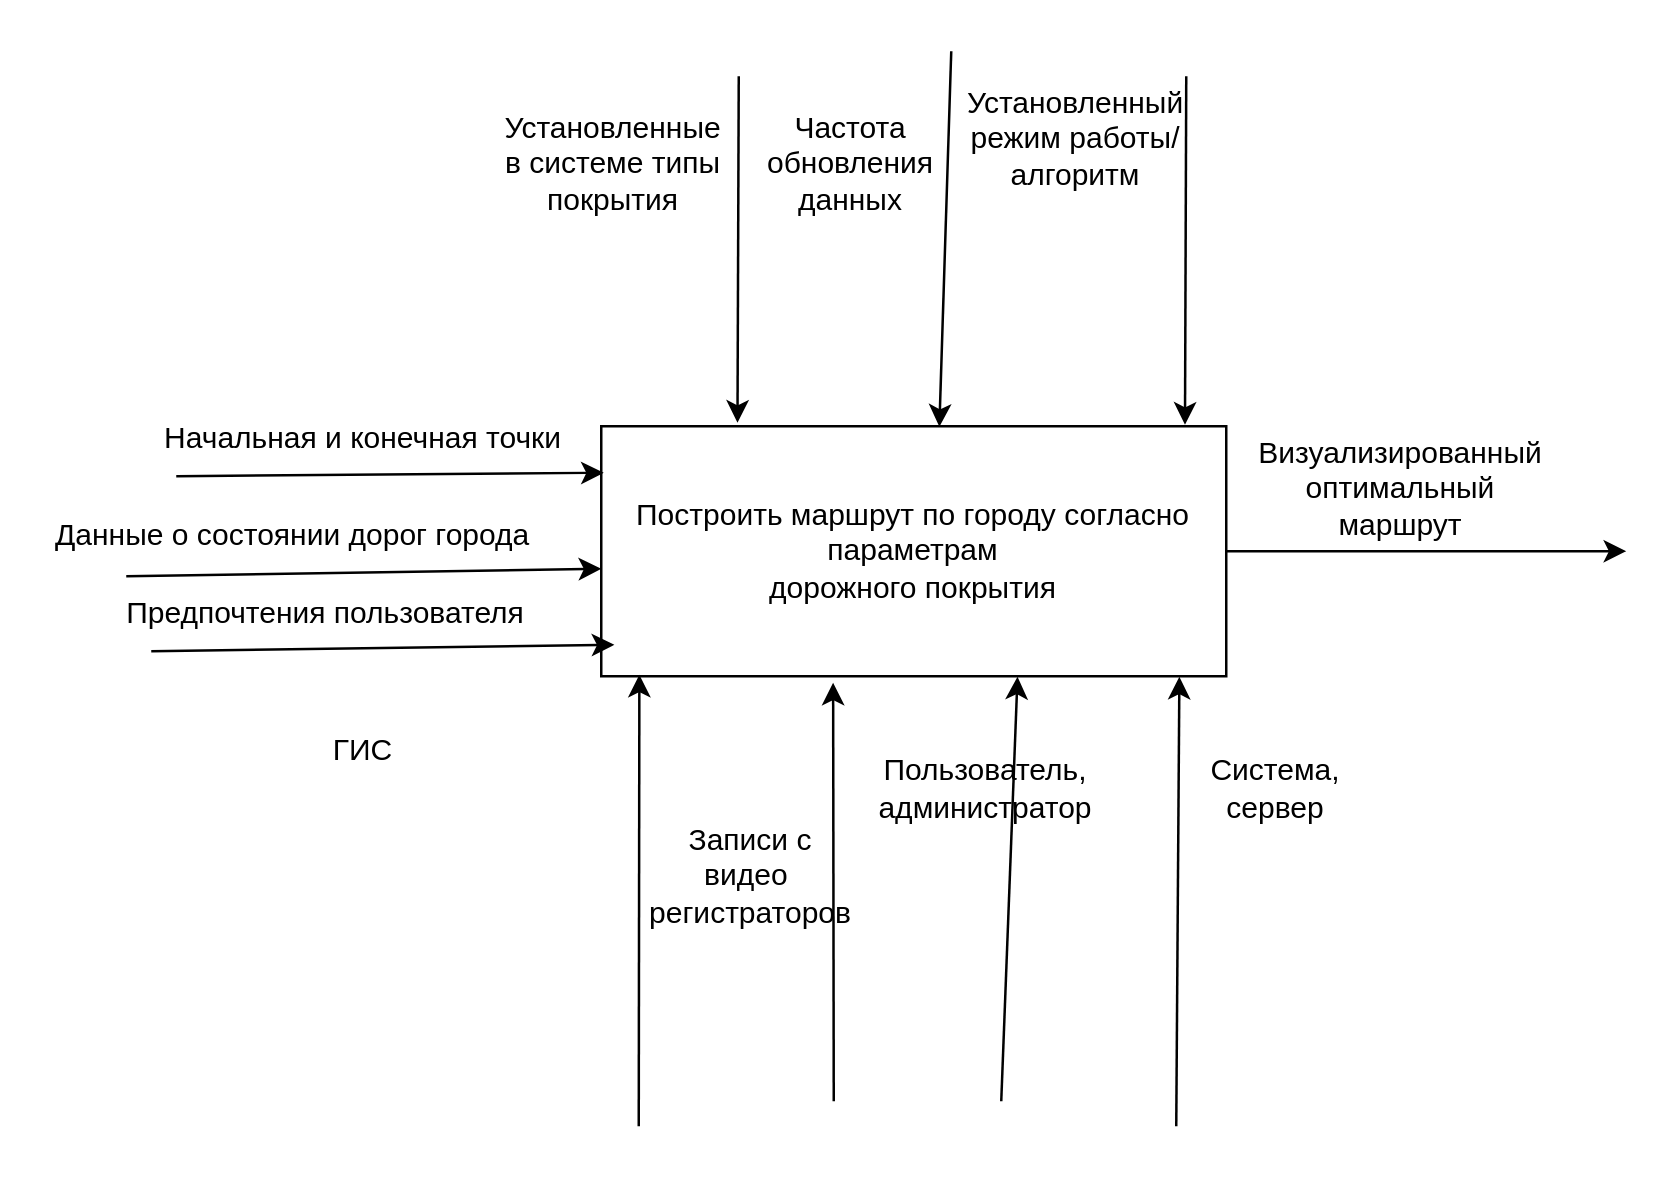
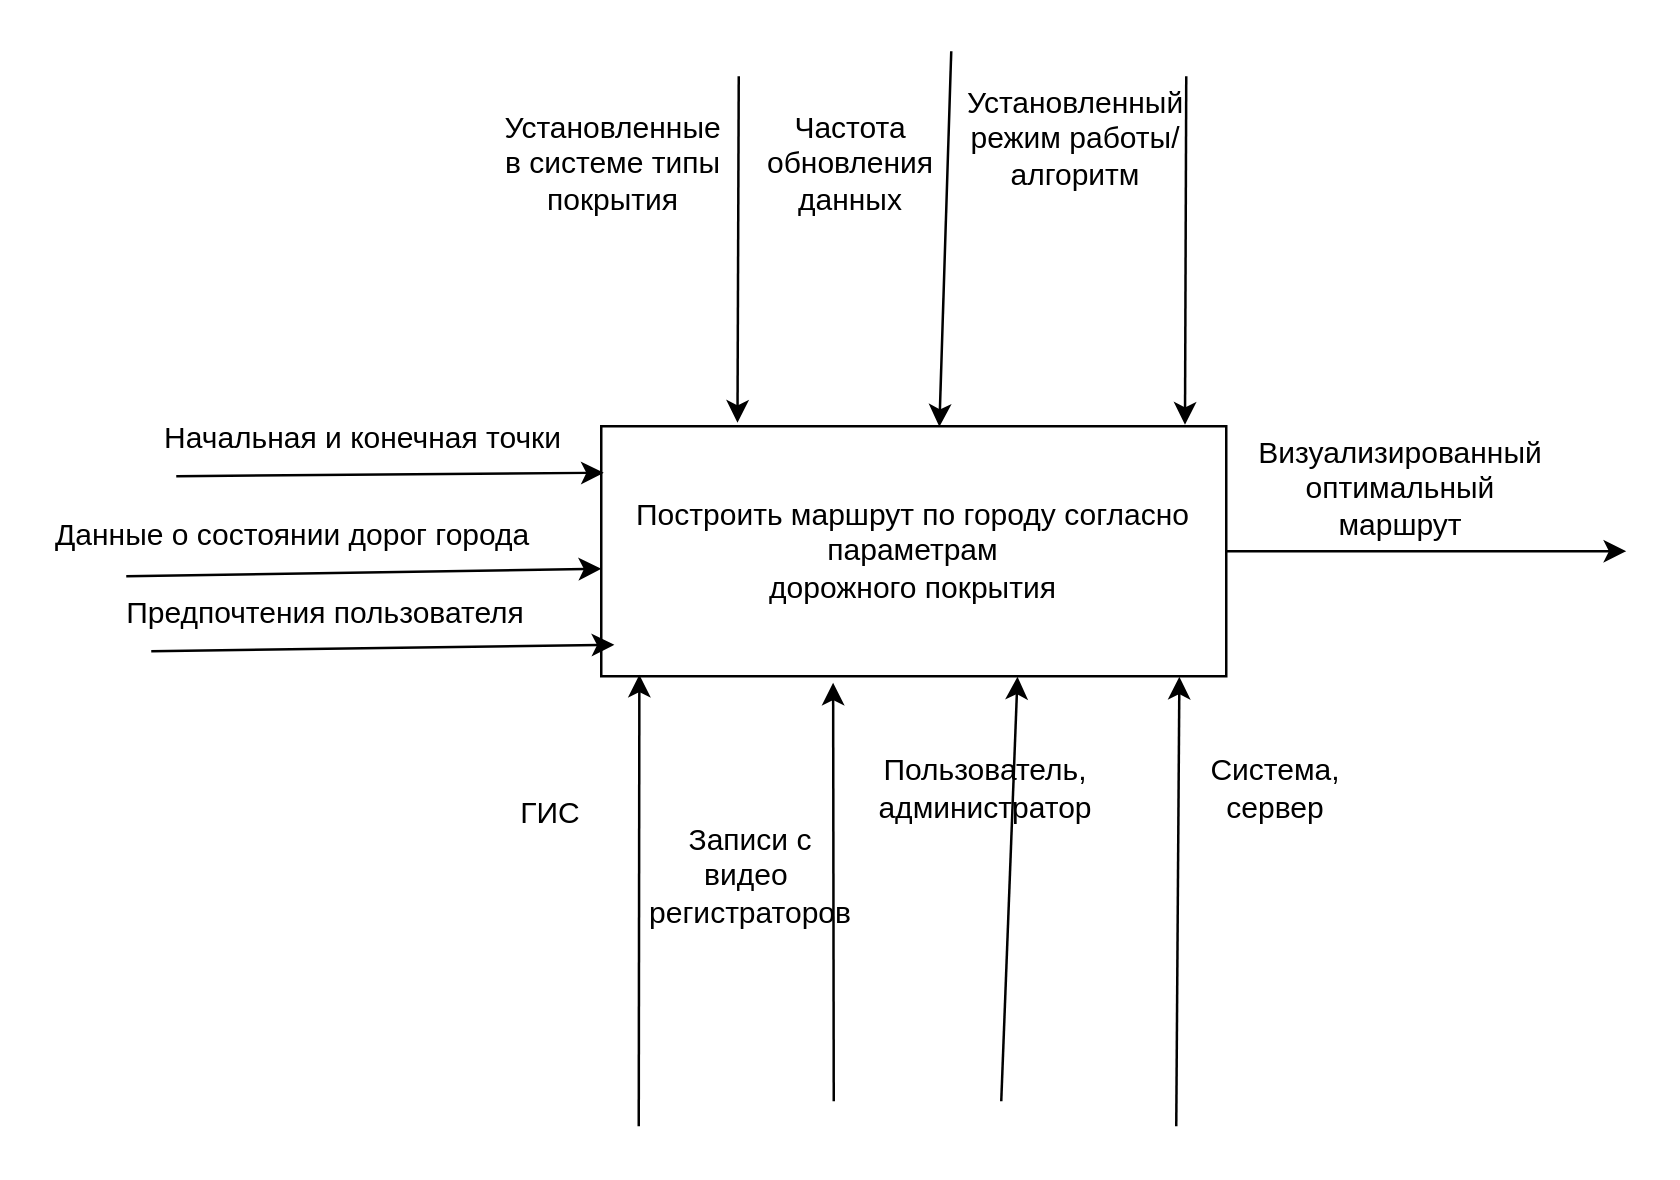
(364, 751) -> (551, 814)
